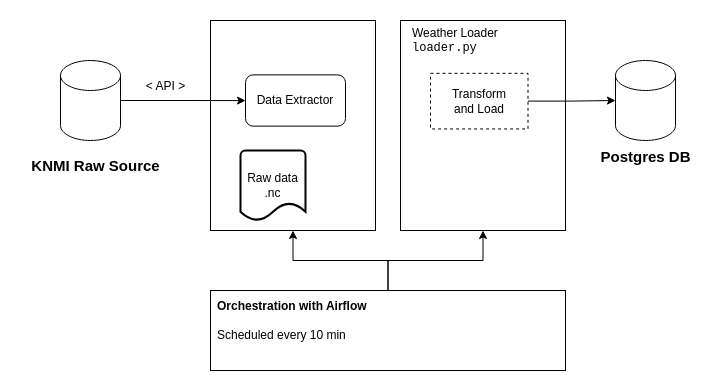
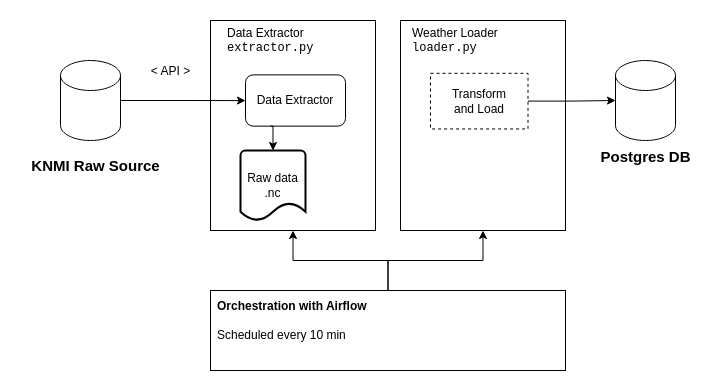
none -> (281, 41)
(166, 86) -> (171, 71)
none -> (273, 134)
